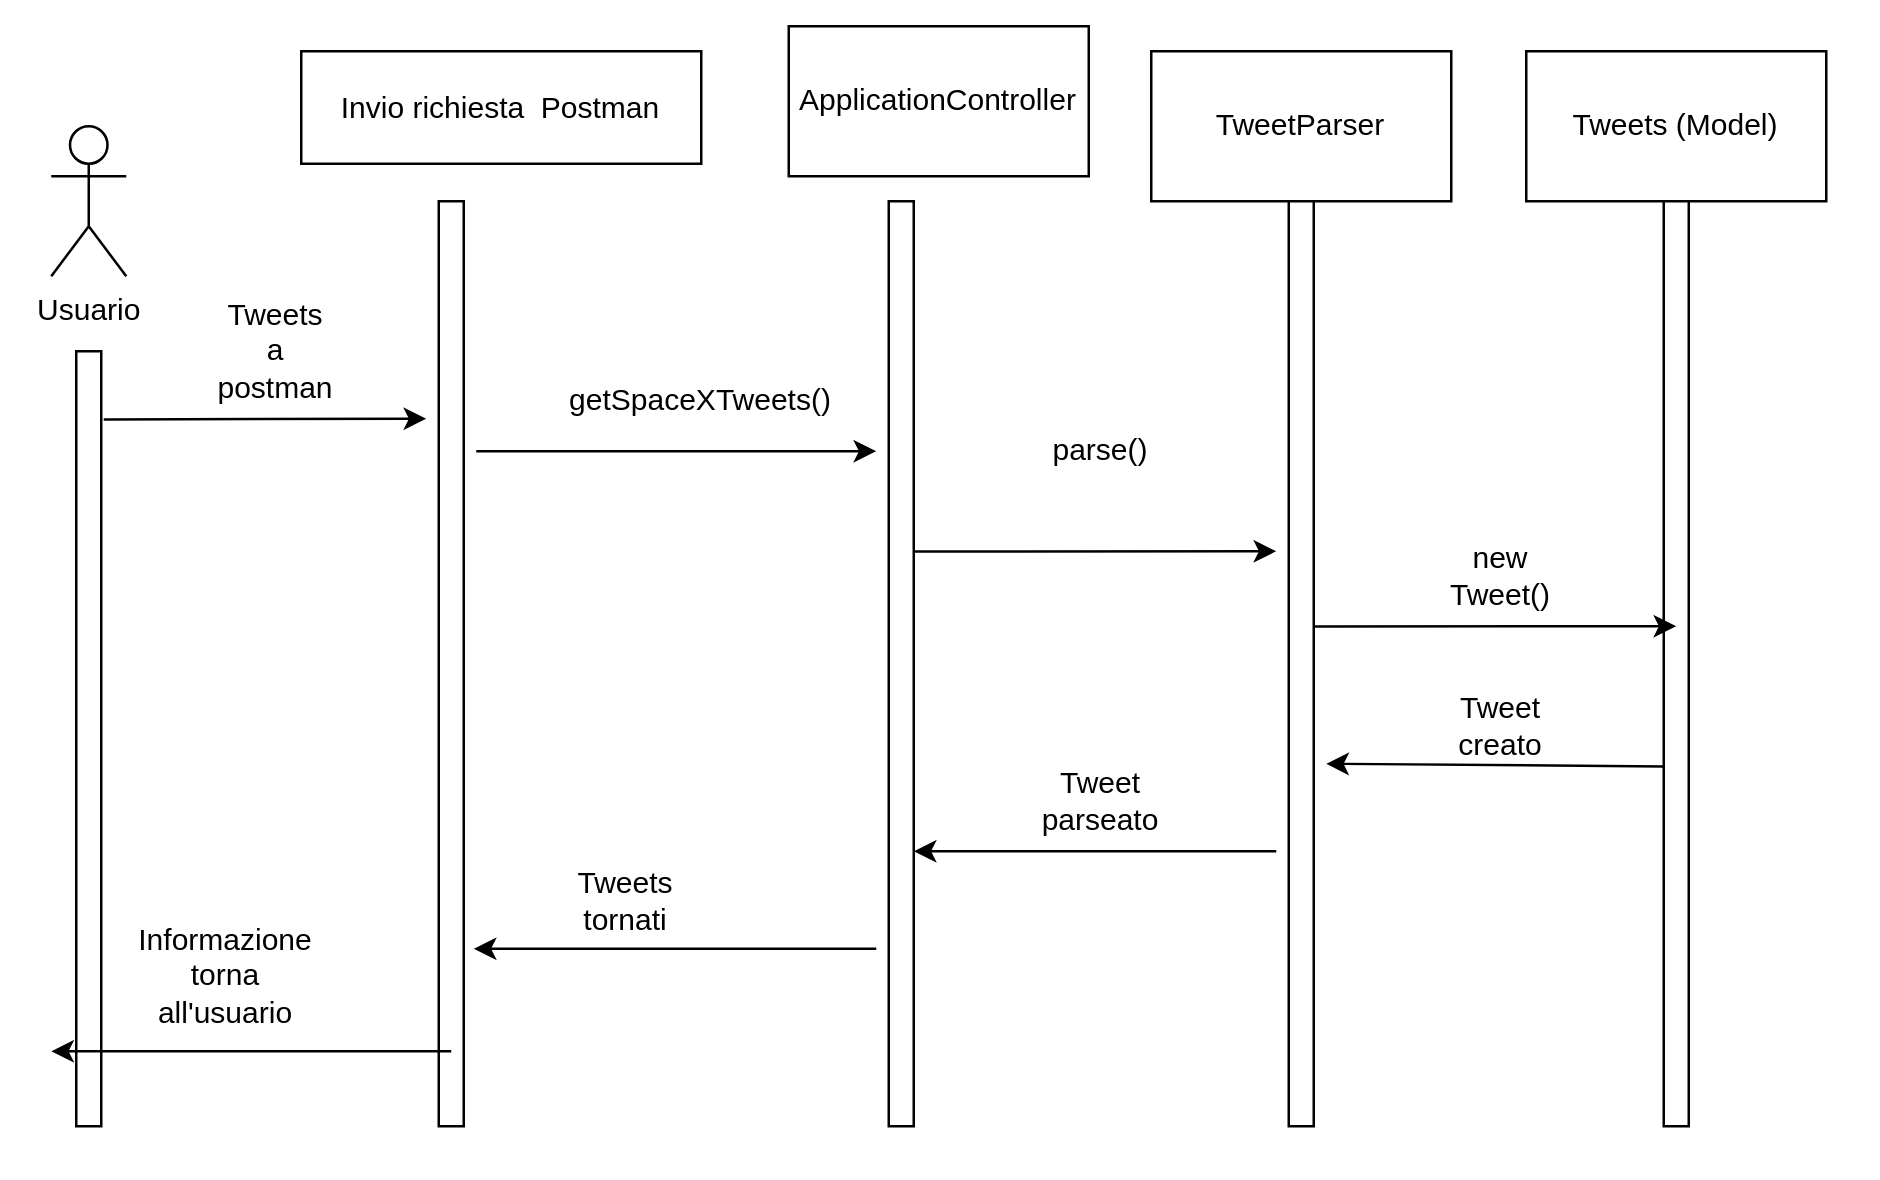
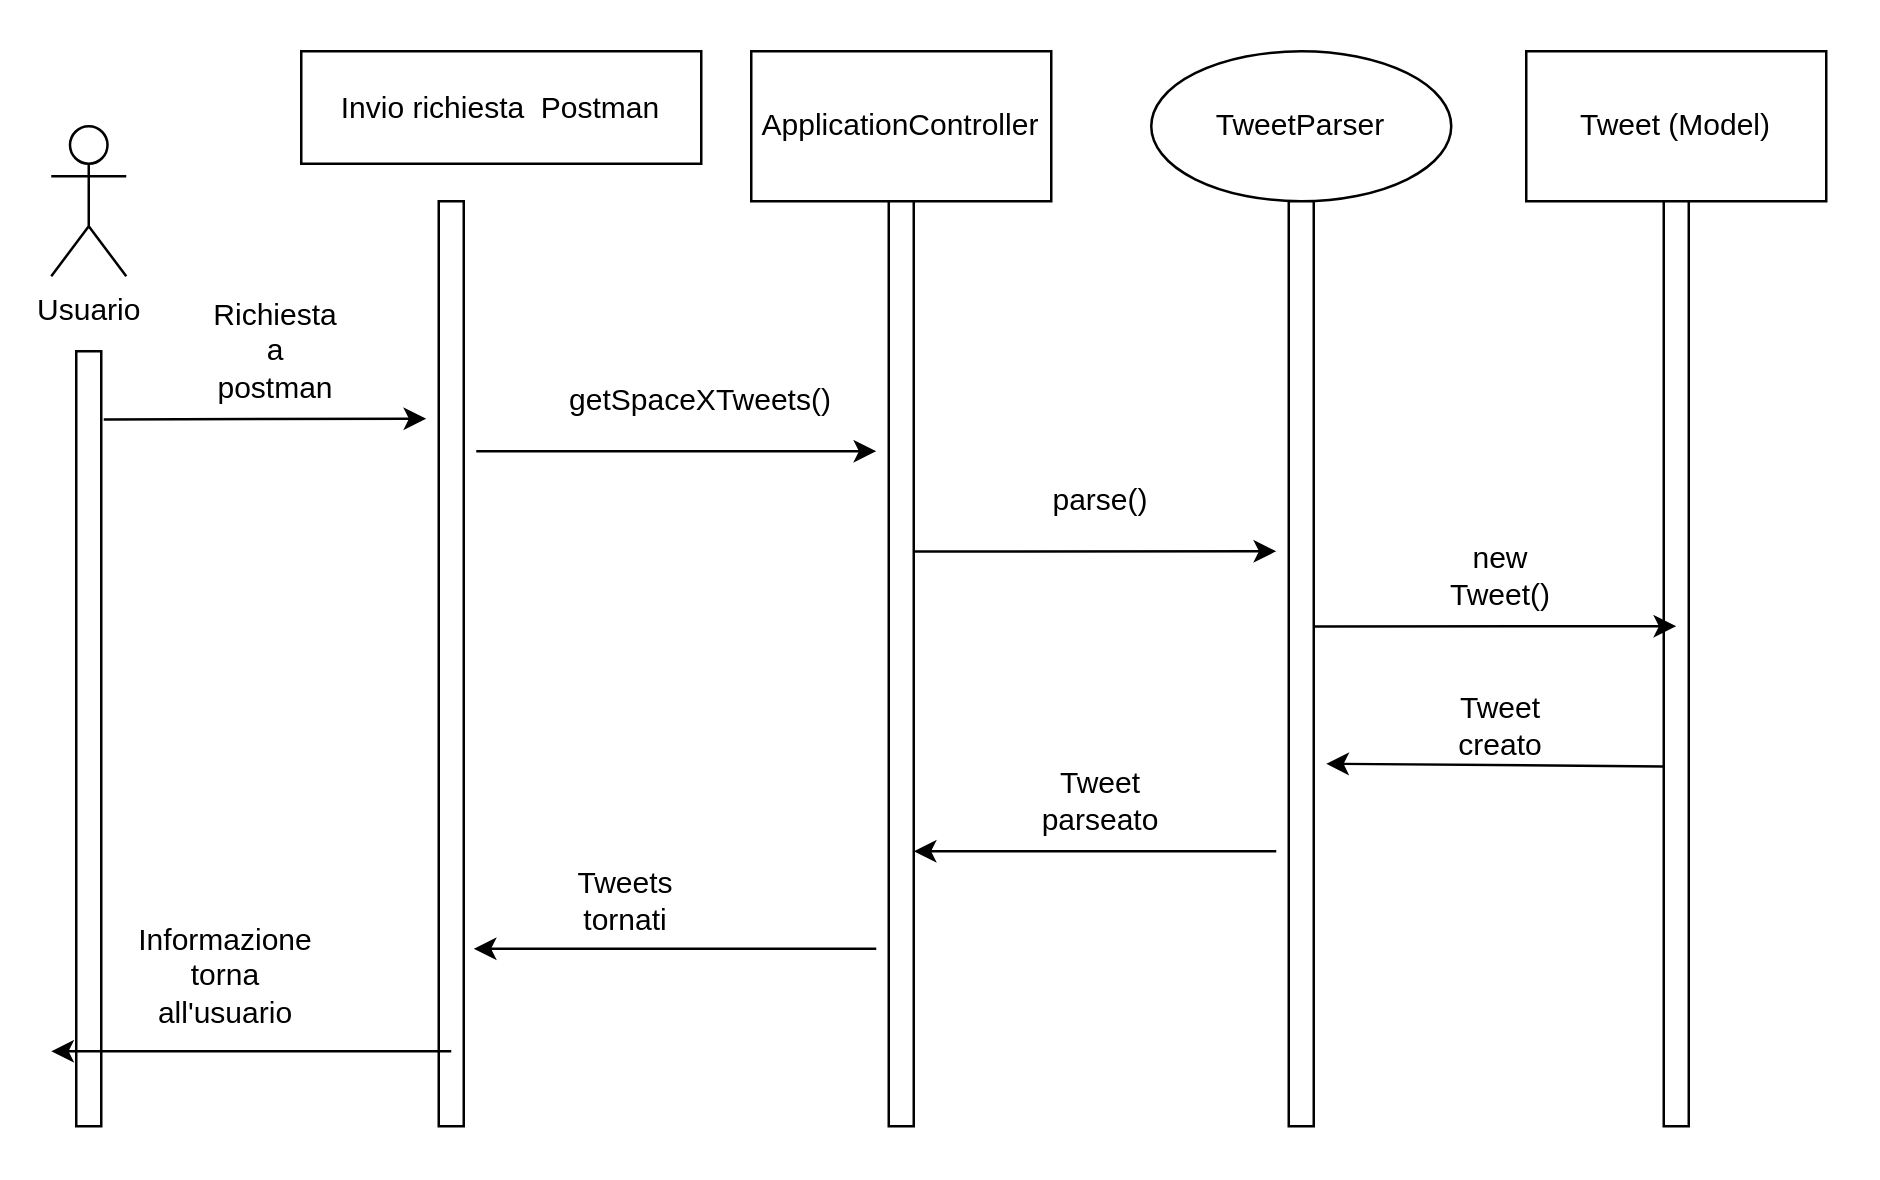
(939, 101) -> (901, 126)
(1301, 126) -> (1301, 126)
(1676, 126) -> (1676, 126)
(276, 351) -> (276, 351)
(1101, 451) -> (1101, 501)
